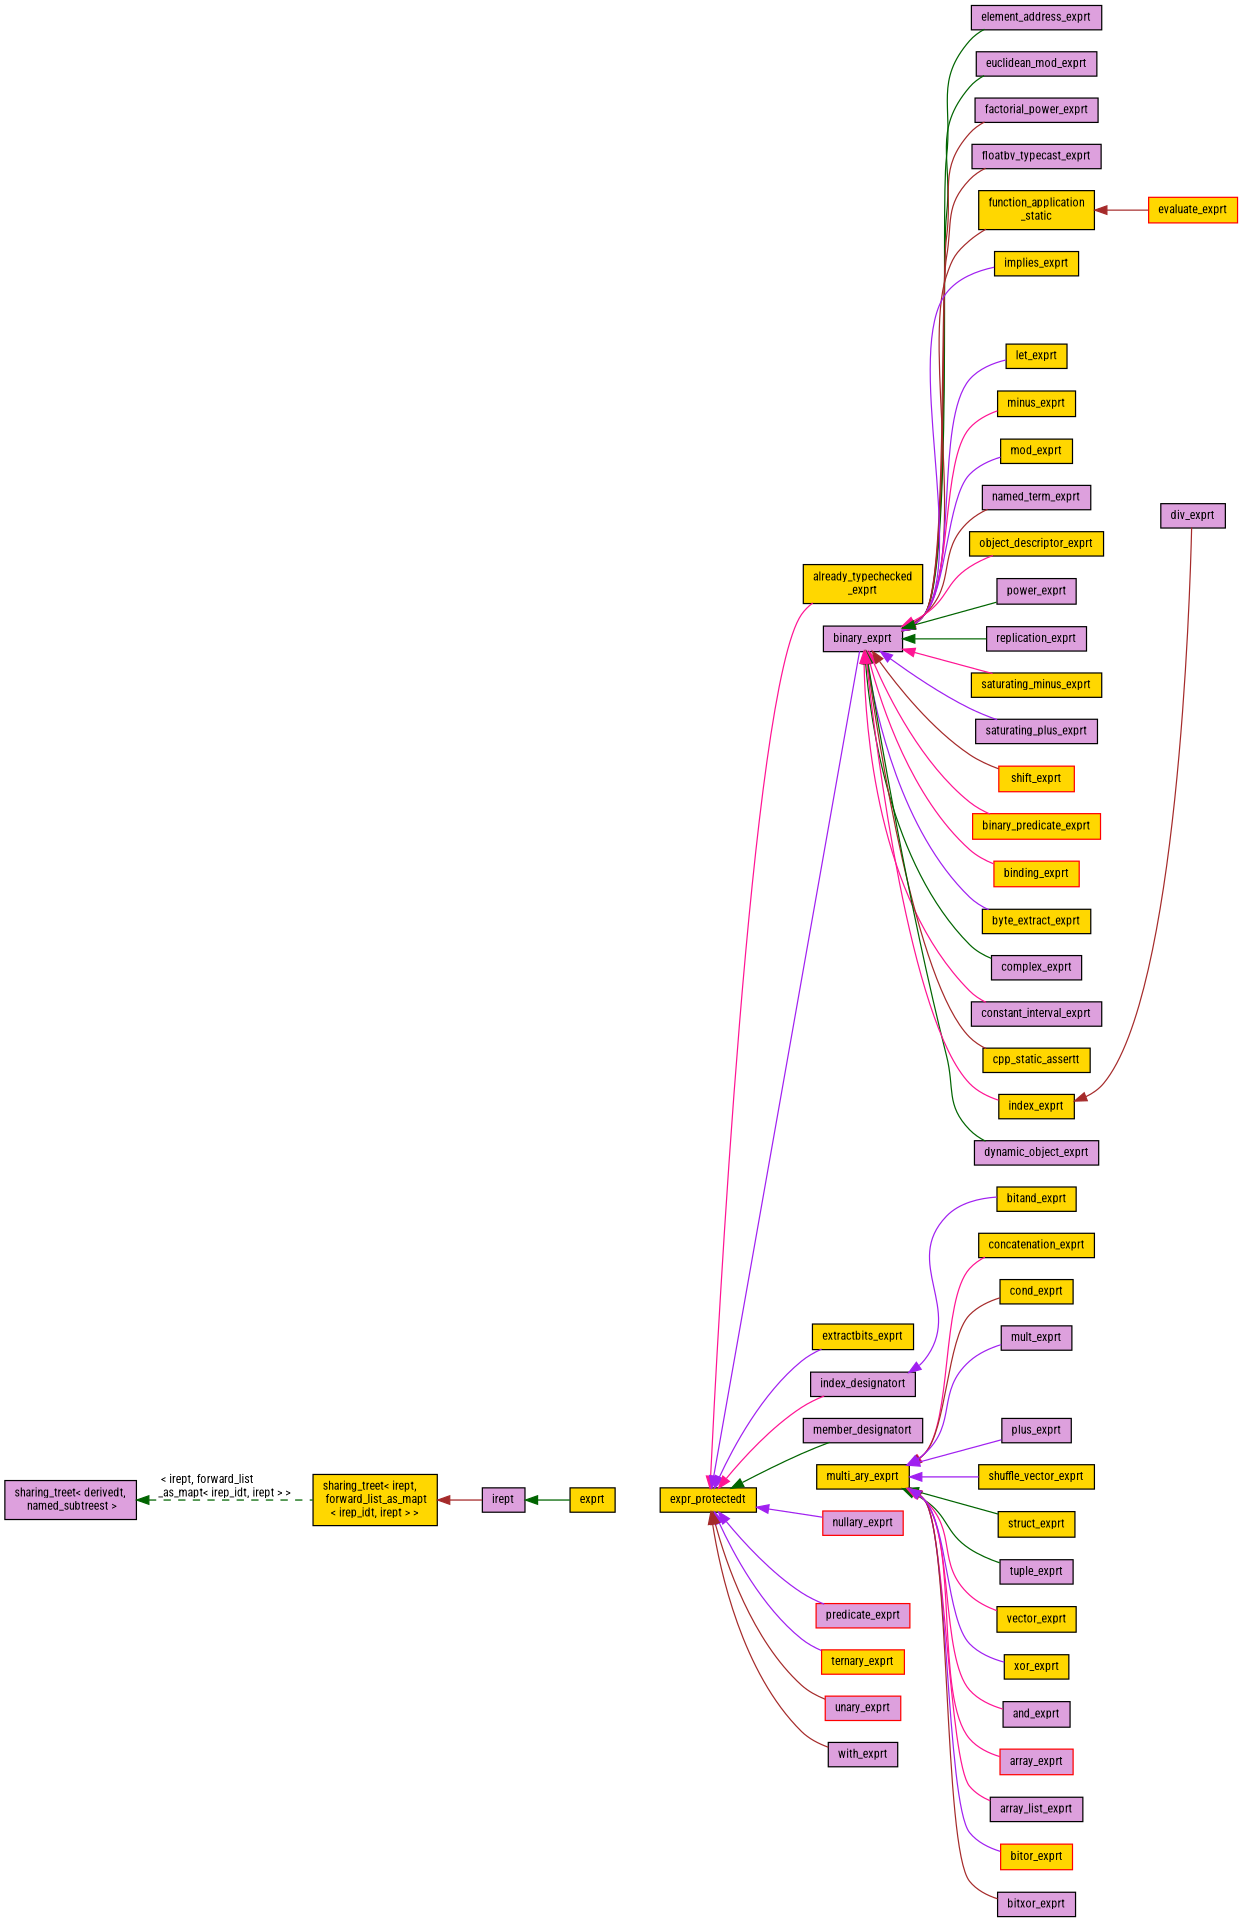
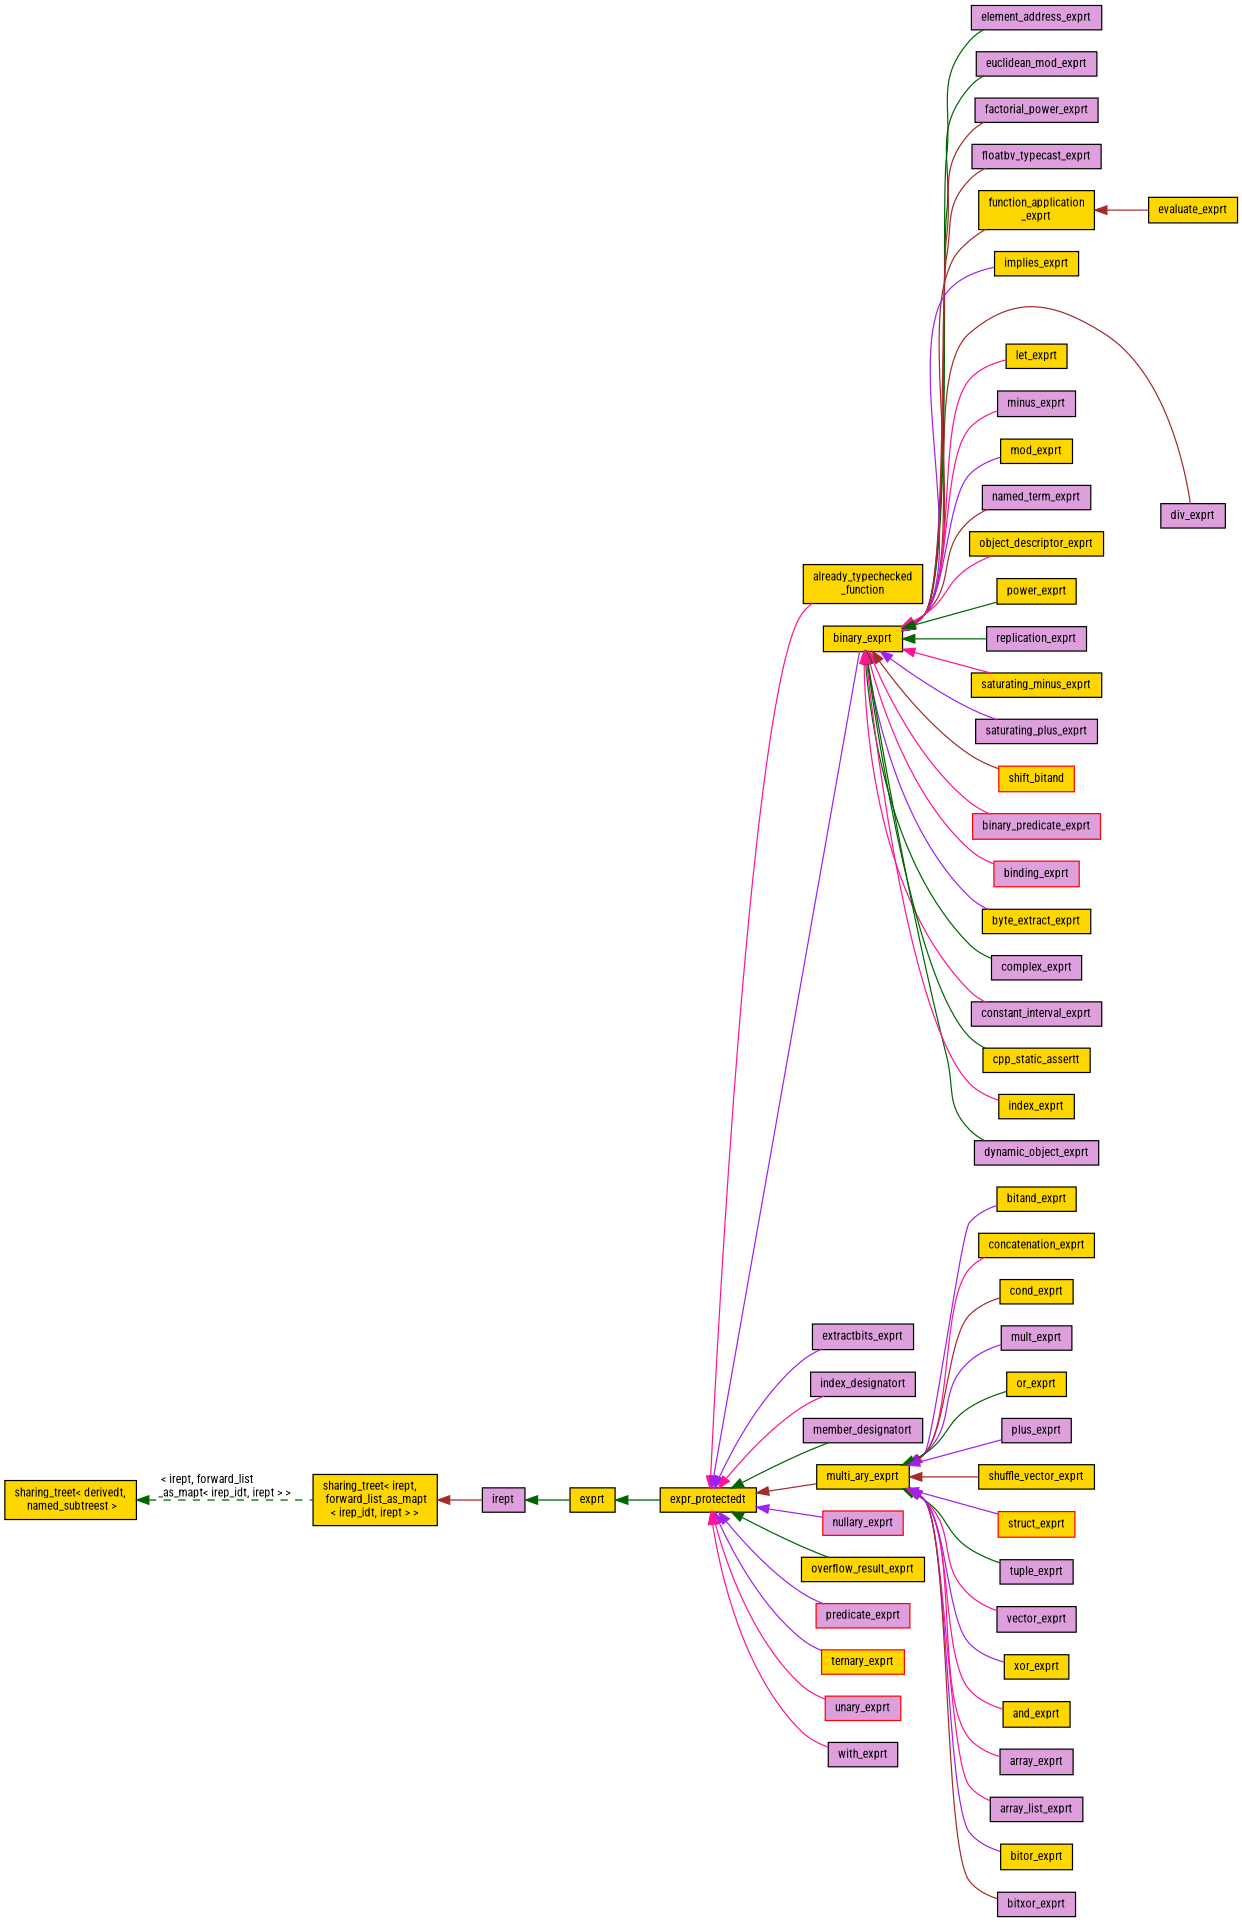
(1037, 210) -> (1037, 210)
(1193, 210) -> (1193, 210)
(1037, 404) -> (1037, 404)
(951, 446) -> (952, 431)
(863, 584) -> (863, 584)
(1037, 591) -> (1037, 591)
(863, 639) -> (863, 639)
(1037, 779) -> (1037, 779)
(1172, 822) -> (985, 321)
(1037, 826) -> (1037, 826)
(904, 866) -> (904, 866)
(1037, 874) -> (1037, 874)
(930, 1264) -> (958, 1271)
(863, 1337) -> (863, 1337)
none -> (1037, 1384)
(950, 1477) -> (950, 1477)
none -> (793, 1487)
(71, 1500) -> (71, 1500)
none -> (644, 1500)
(958, 1503) -> (958, 1503)
(1037, 1524) -> (1037, 1524)
none -> (863, 1569)
(1037, 1619) -> (1037, 1619)
(754, 1623) -> (754, 1623)
(748, 1649) -> (748, 1649)
(1037, 1714) -> (1037, 1714)
(1037, 1762) -> (1037, 1762)
(1037, 1857) -> (1037, 1857)
